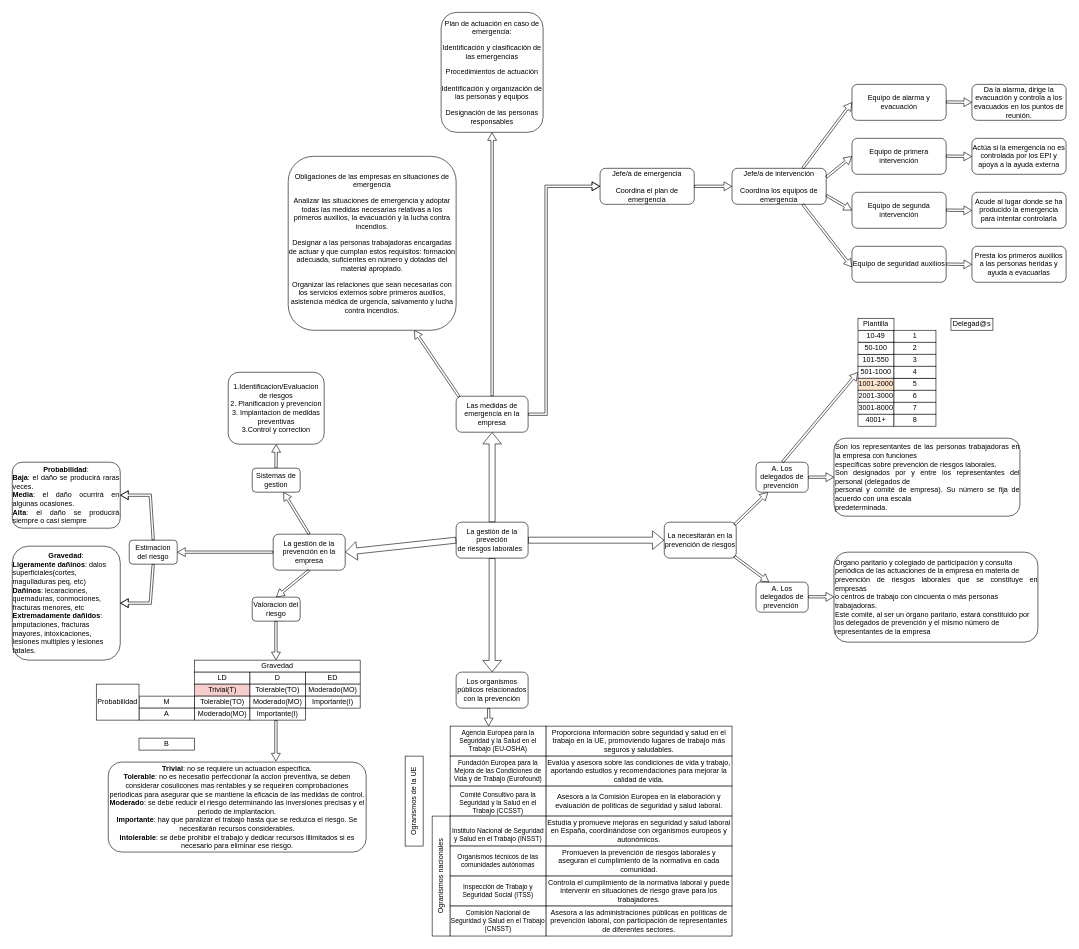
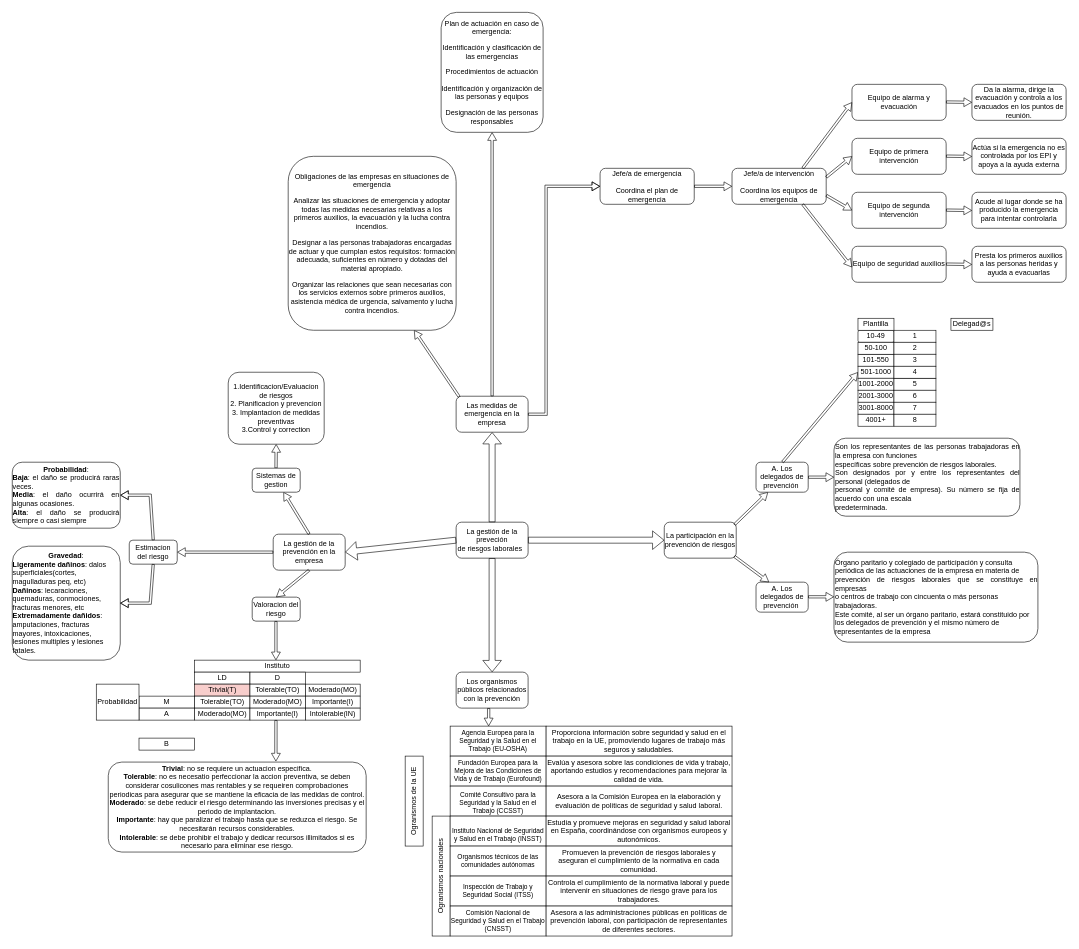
(876, 384) -> (876, 384)
(701, 540) -> (701, 540)
(278, 666) -> (278, 666)
(333, 678) -> none
none -> (333, 714)
